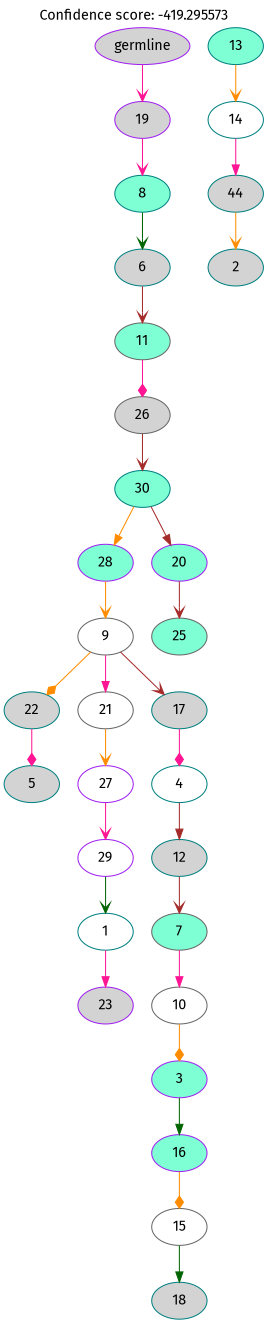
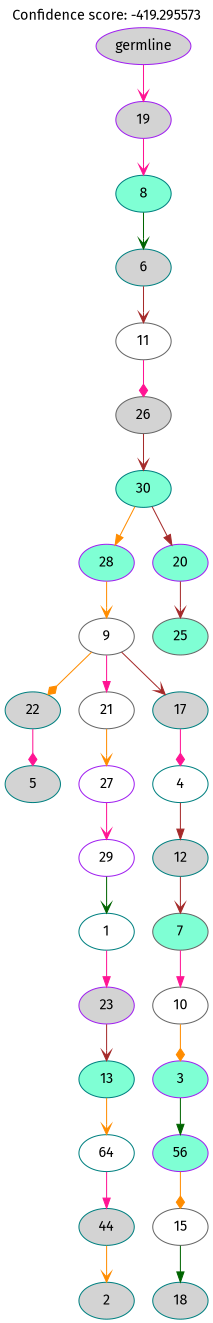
(236, 120) -> (107, 1153)
(142, 341) -> (144, 341)
none -> (107, 1037)
(179, 1153) -> (180, 1153)
